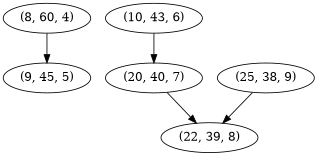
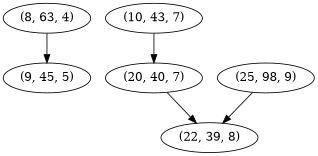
(47, 18) -> (47, 18)
(154, 18) -> (154, 18)
(266, 78) -> (266, 78)
